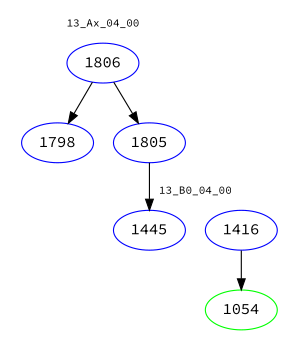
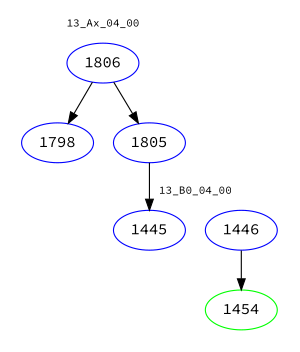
(241, 230) -> (241, 230)
(241, 310) -> (241, 310)
